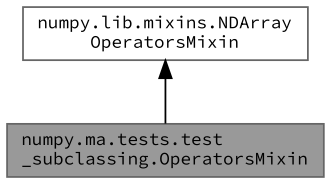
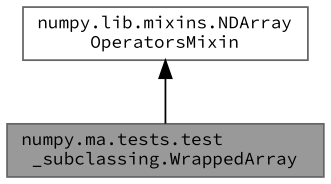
(165, 150) -> (165, 150)
